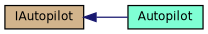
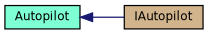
(112, 17) -> (108, 17)
